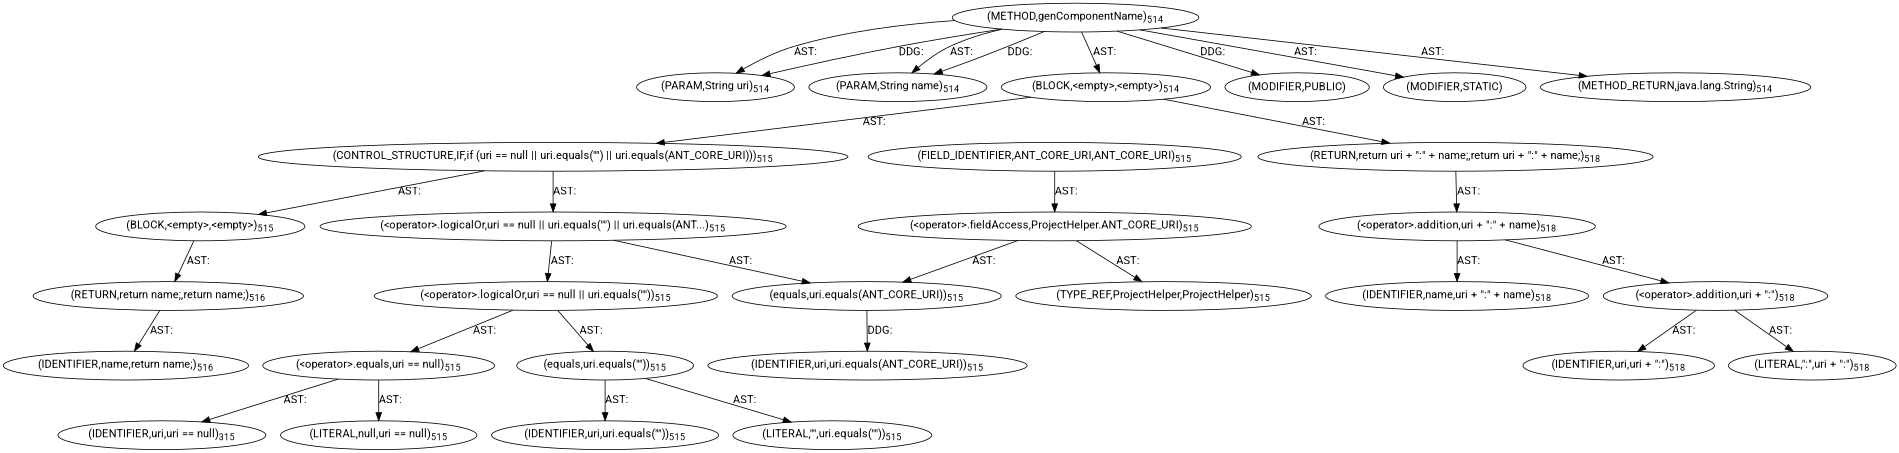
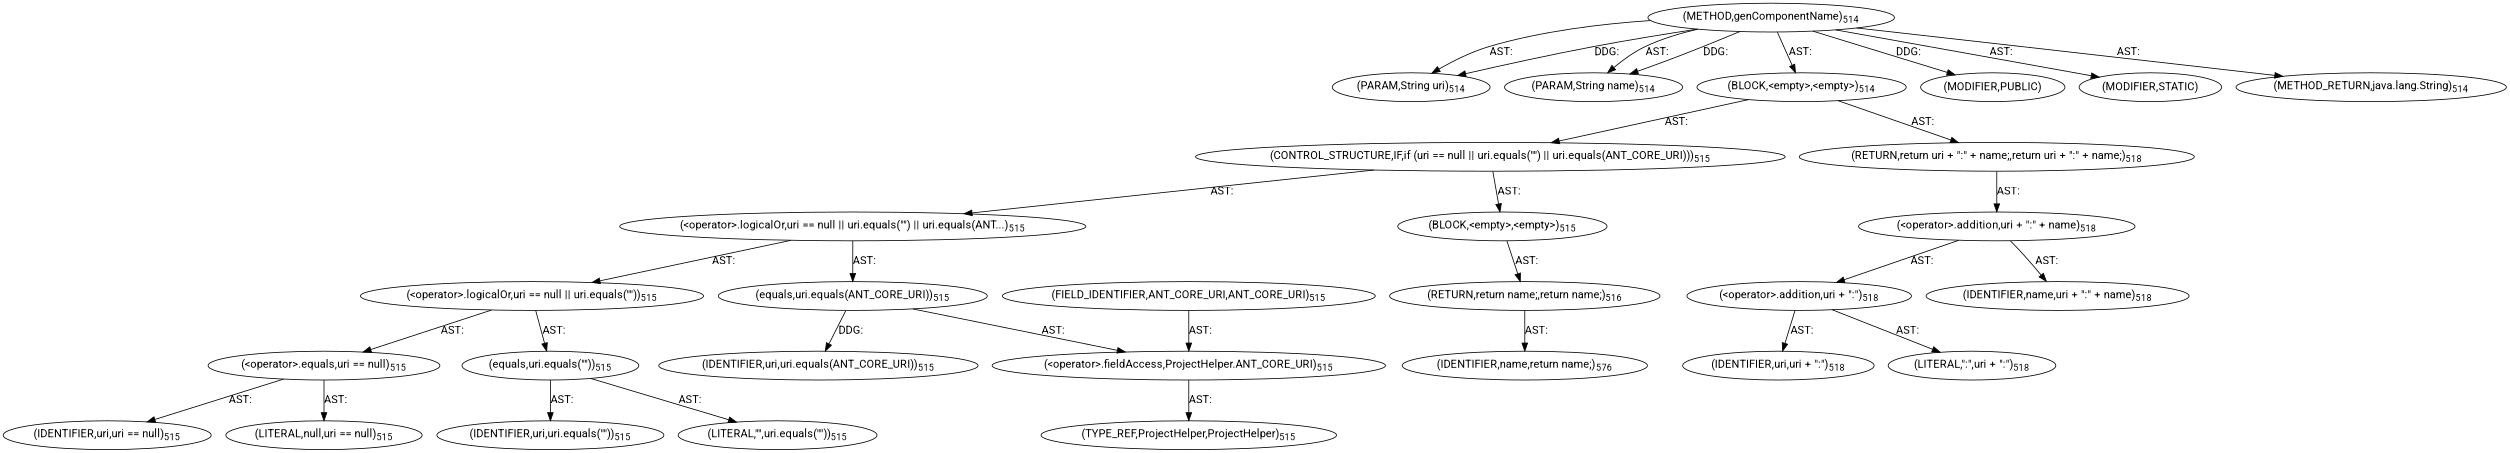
(964, 260) -> (1015, 330)
(206, 364) -> (1604, 364)
(227, 434) -> (172, 434)
